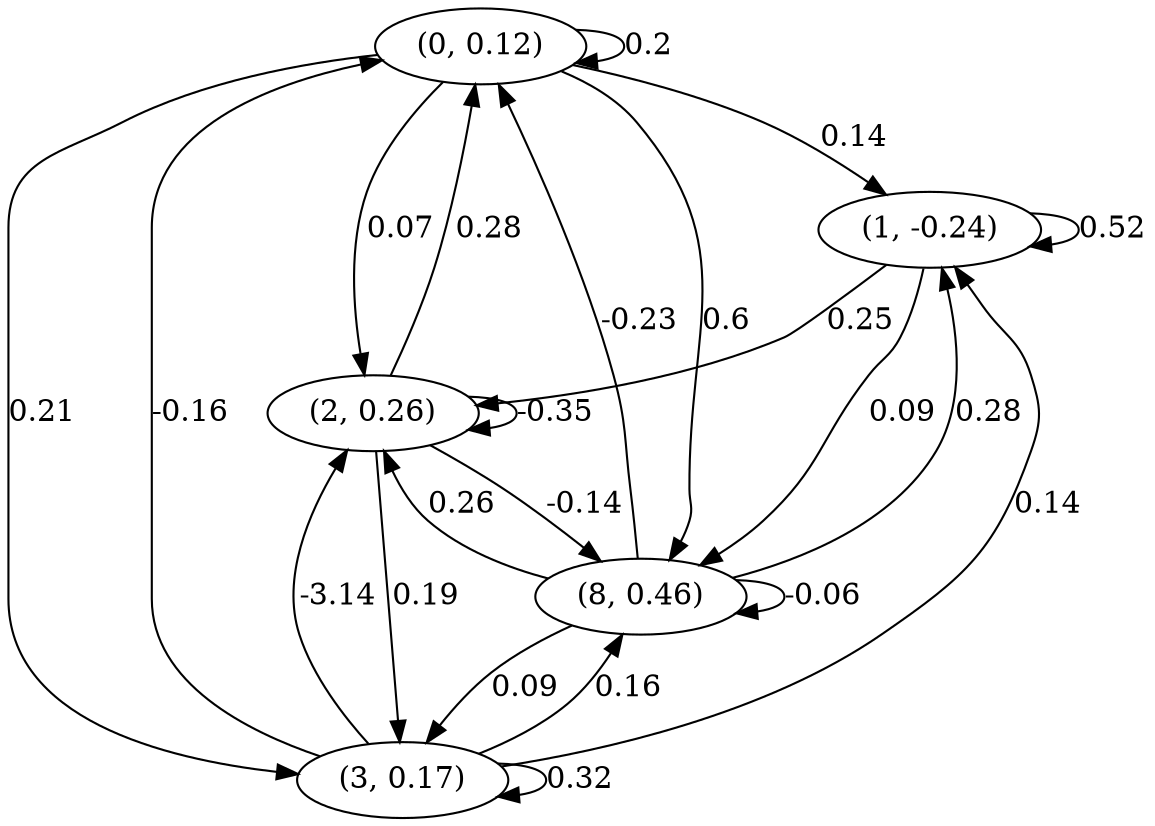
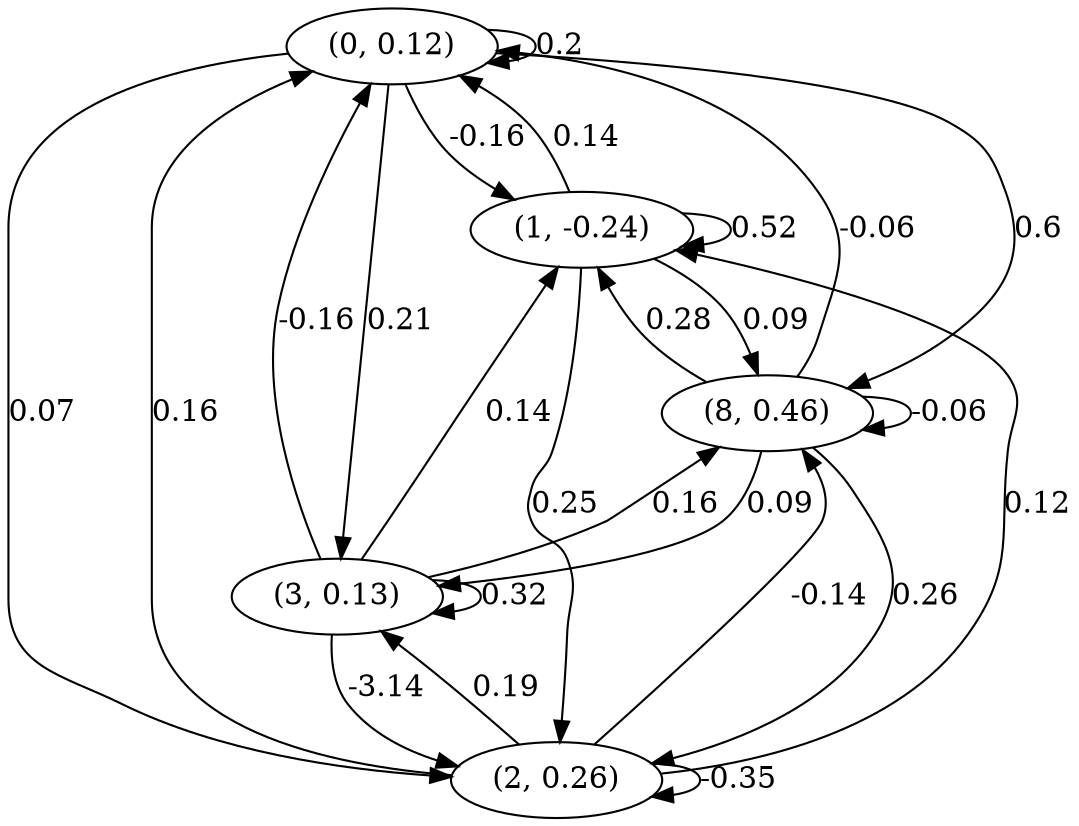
none -> (534, 130)
(854, 138) -> (488, 138)
(489, 230) -> (186, 413)
(640, 322) -> (878, 230)
none -> (1004, 512)
(403, 780) -> (337, 597)
